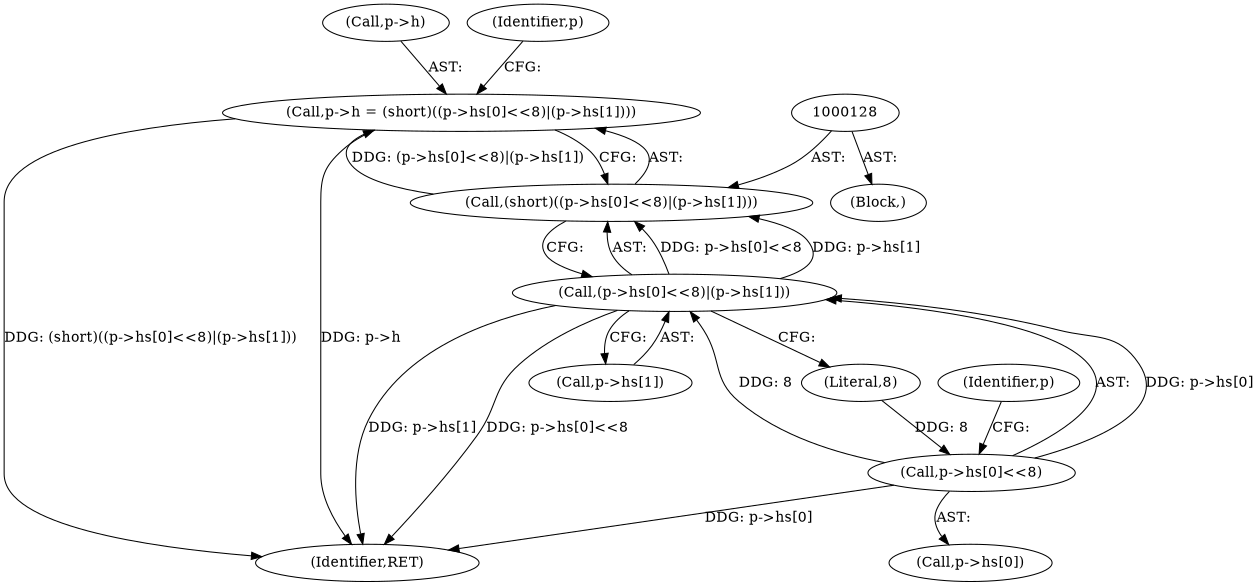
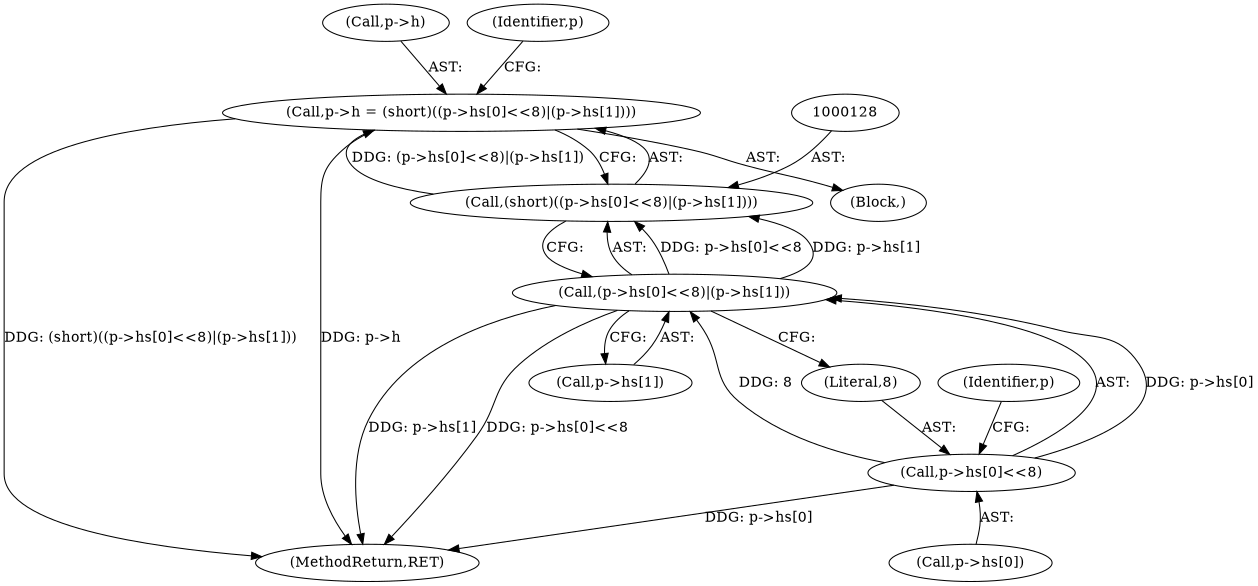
(860, 153) -> (706, 153)
(942, 428) -> (942, 428)
(936, 513) -> (980, 523)
(367, 563) -> (367, 563)
